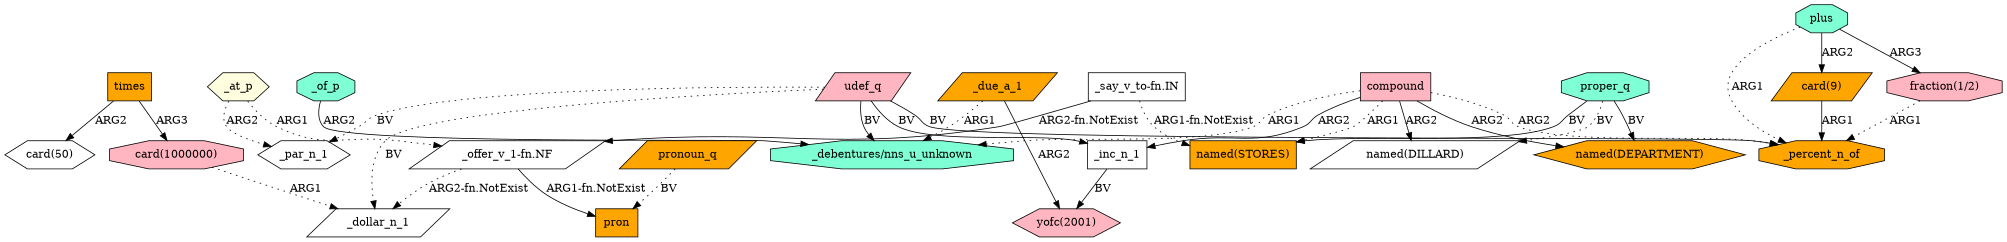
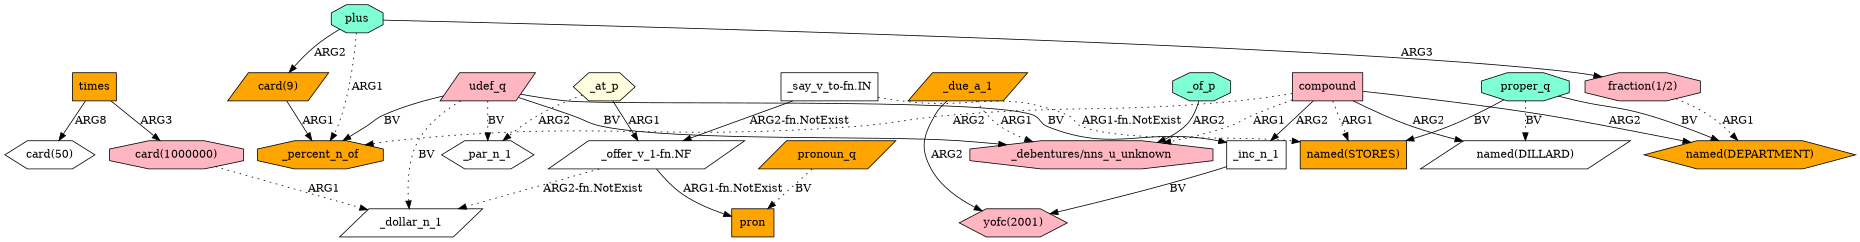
(1887, 119) -> (1706, 114)
(111, 121) -> (91, 121)
(330, 140) -> (623, 117)
(892, 155) -> (1091, 155)
